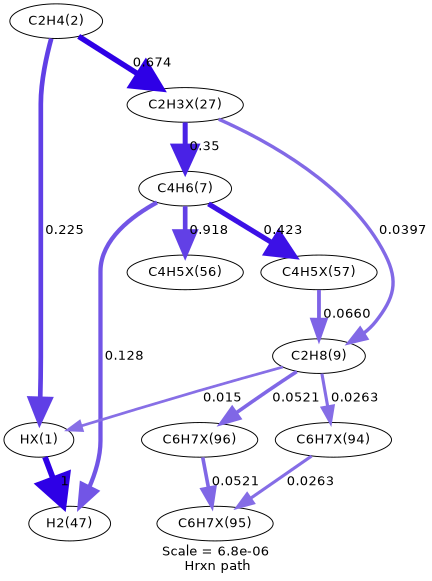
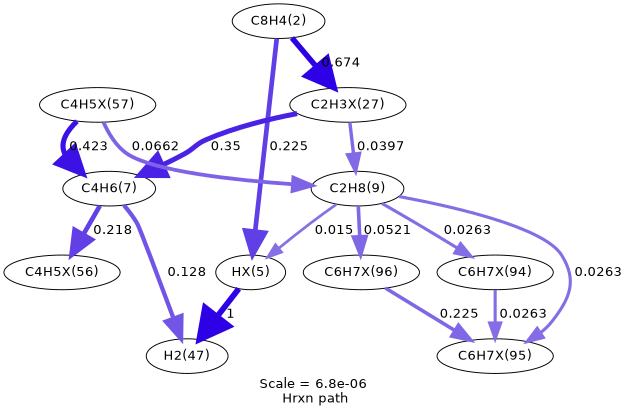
(56, 21) -> (279, 21)
(240, 223) -> (65, 137)
(207, 231) -> (111, 231)
none -> (526, 231)
(345, 314) -> (154, 147)
(39, 440) -> (251, 272)
(234, 482) -> (458, 314)
